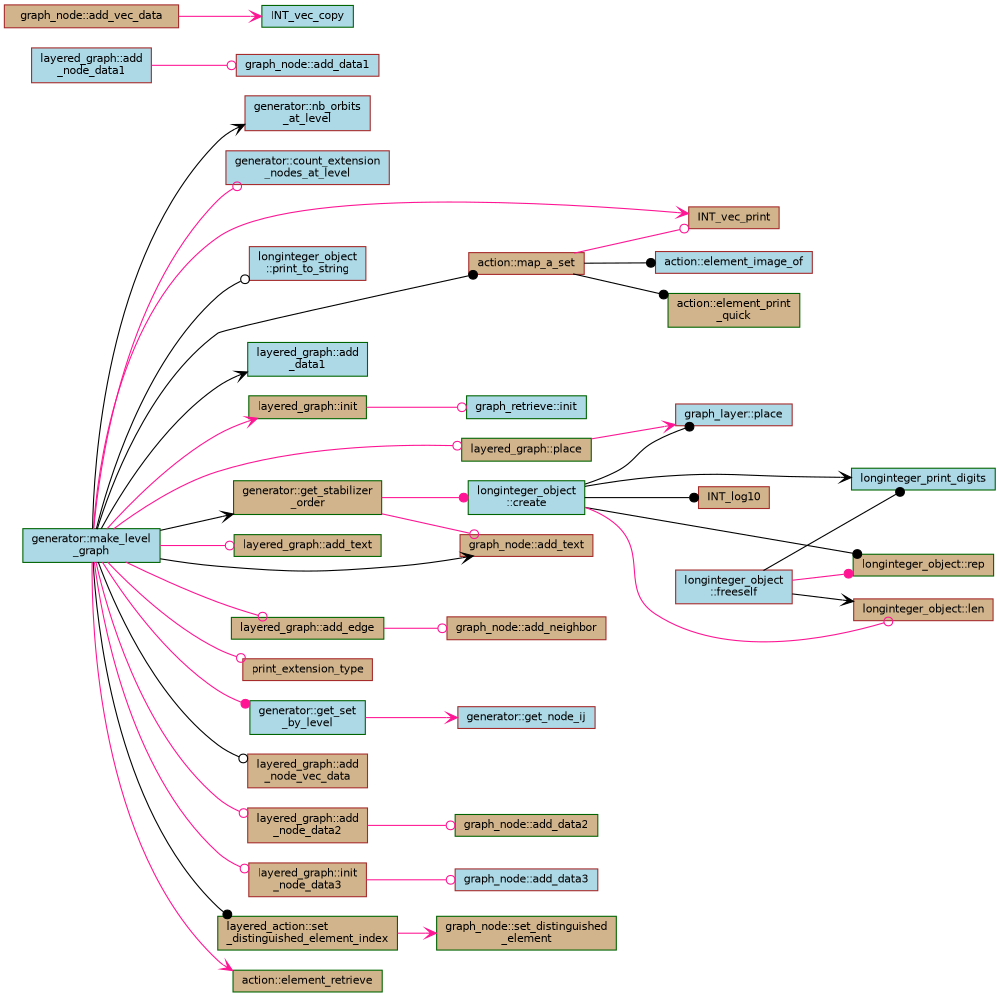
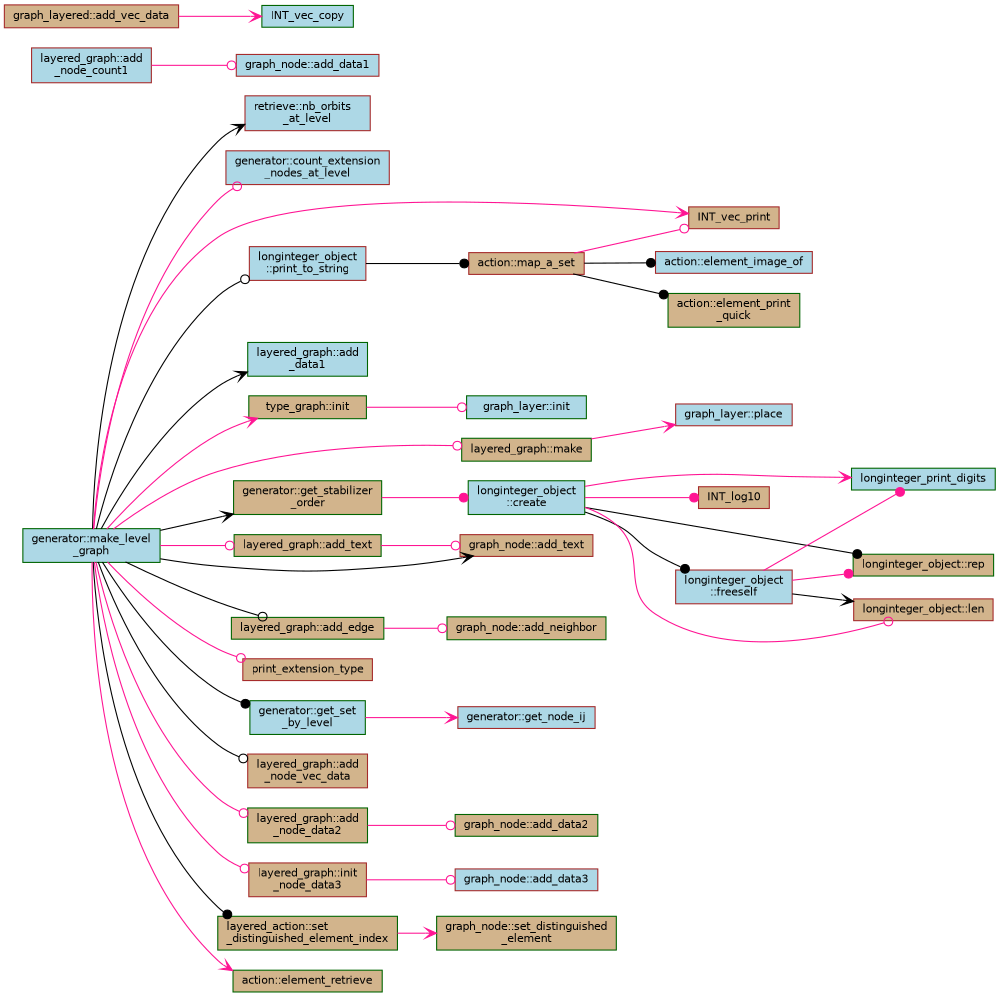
(91, 16) -> (91, 16)
(91, 65) -> (91, 65)
(308, 113) -> (308, 113)
(229, 330) -> (413, 264)
(308, 407) -> (308, 407)
(526, 407) -> (526, 407)
(526, 450) -> (526, 450)
(636, 457) -> (634, 537)
(712, 474) -> (712, 474)
(637, 498) -> (637, 498)
(426, 523) -> (416, 546)
(830, 532) -> (830, 532)
(191, 591) -> (191, 591)
(526, 628) -> (526, 628)
(162, 642) -> (162, 642)
(308, 825) -> (308, 825)
